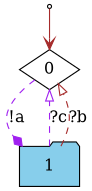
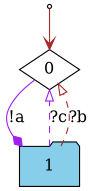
(11, 104) -> (11, 104)
